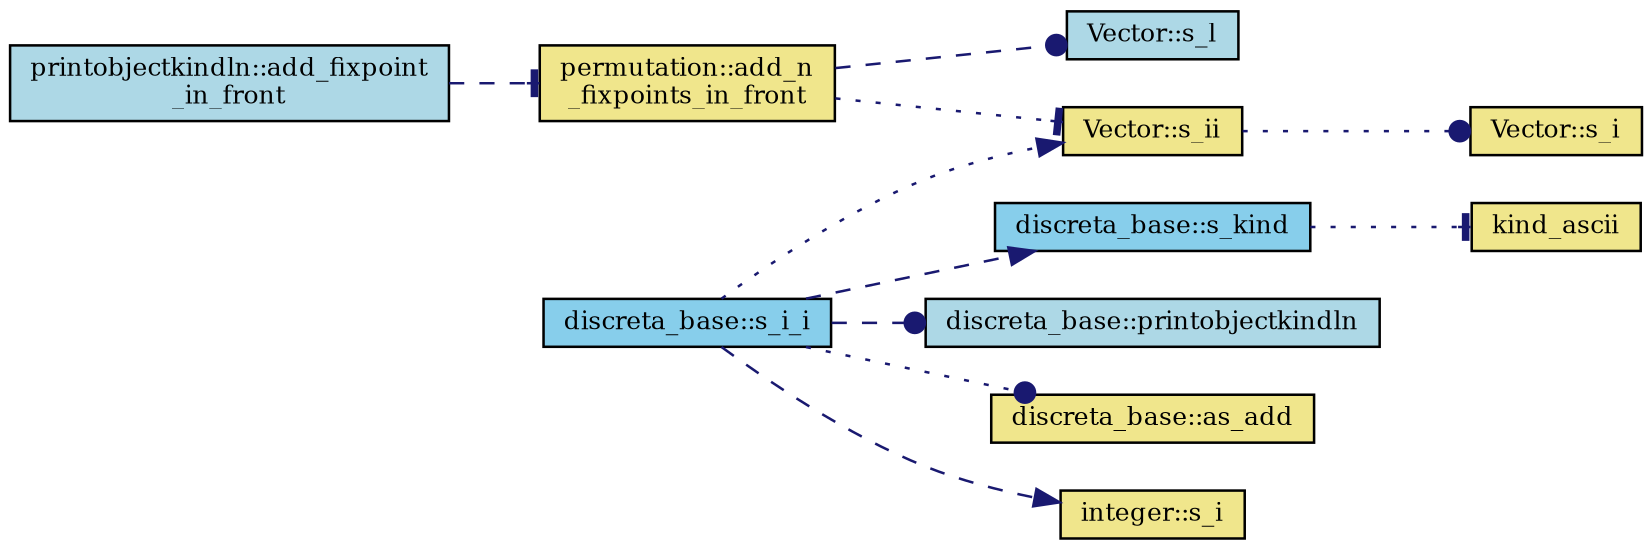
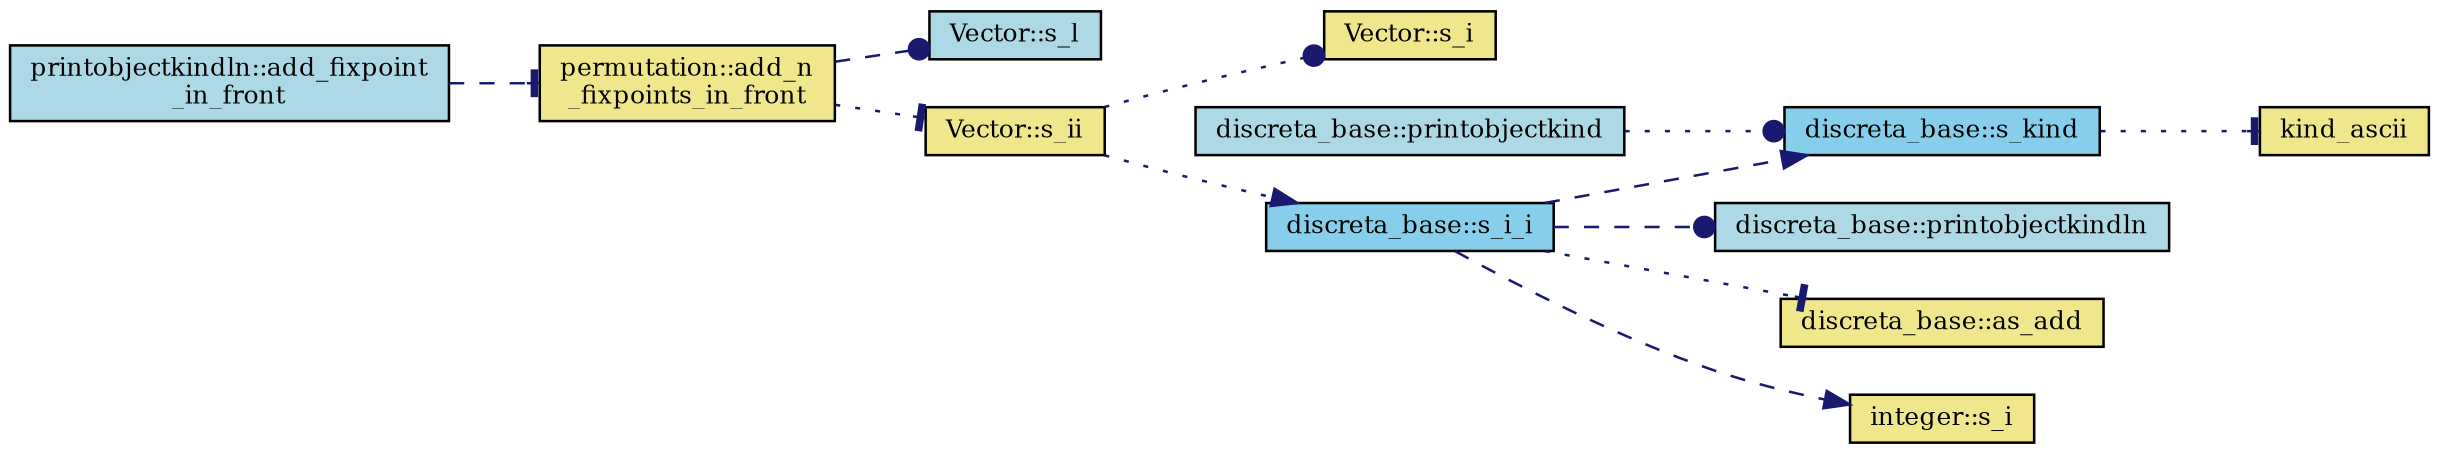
none -> (1410, 131)
(871, 204) -> (1188, 177)
(910, 369) -> (1669, 274)
